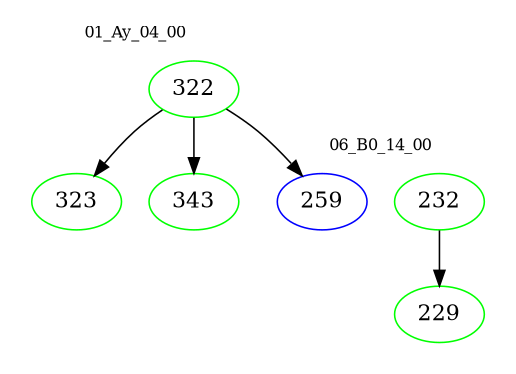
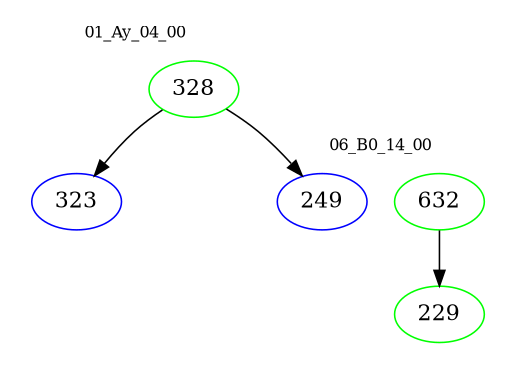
(194, 89) -> (194, 89)
(77, 202) -> (77, 202)
(194, 202) -> none
(322, 202) -> (322, 202)
(439, 202) -> (439, 202)
